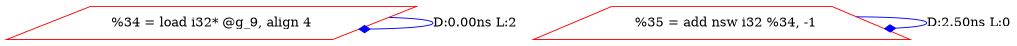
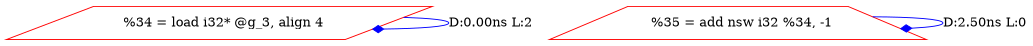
(211, 23) -> (219, 23)
